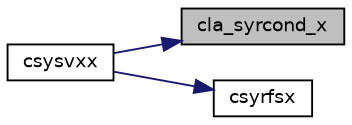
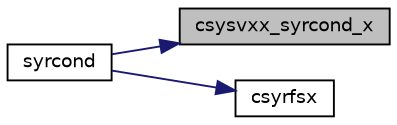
(263, 26) -> (285, 26)
(61, 62) -> (60, 62)
